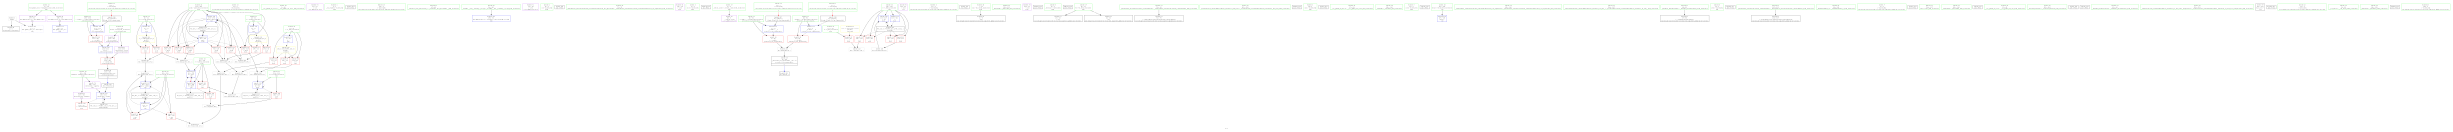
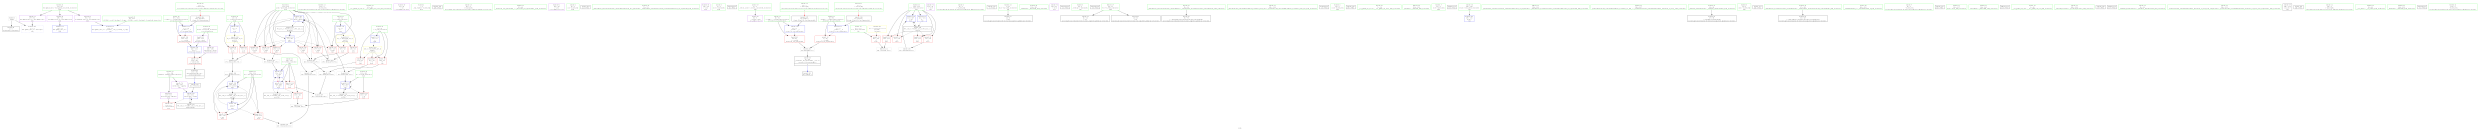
none -> (88, 19)
